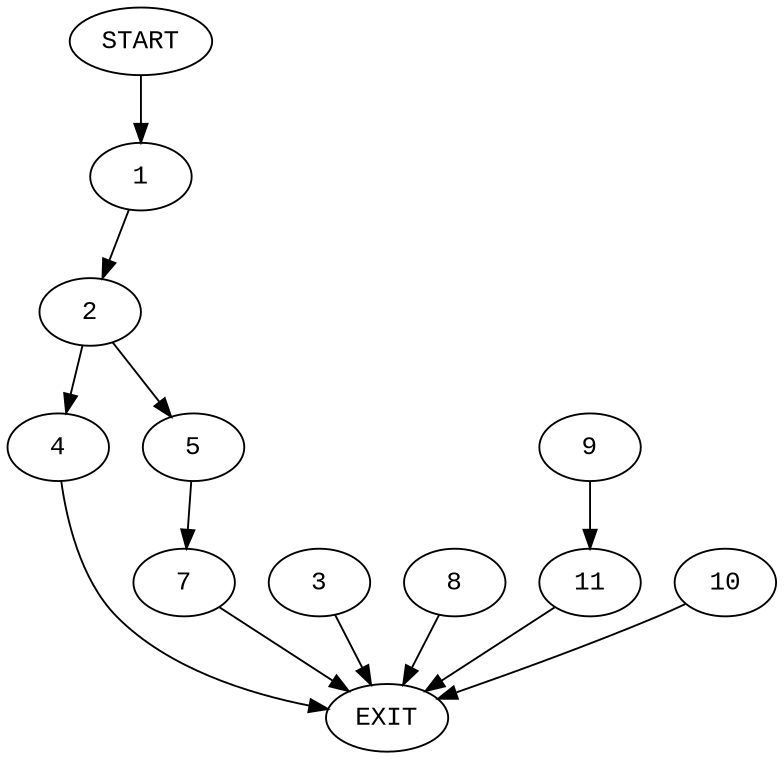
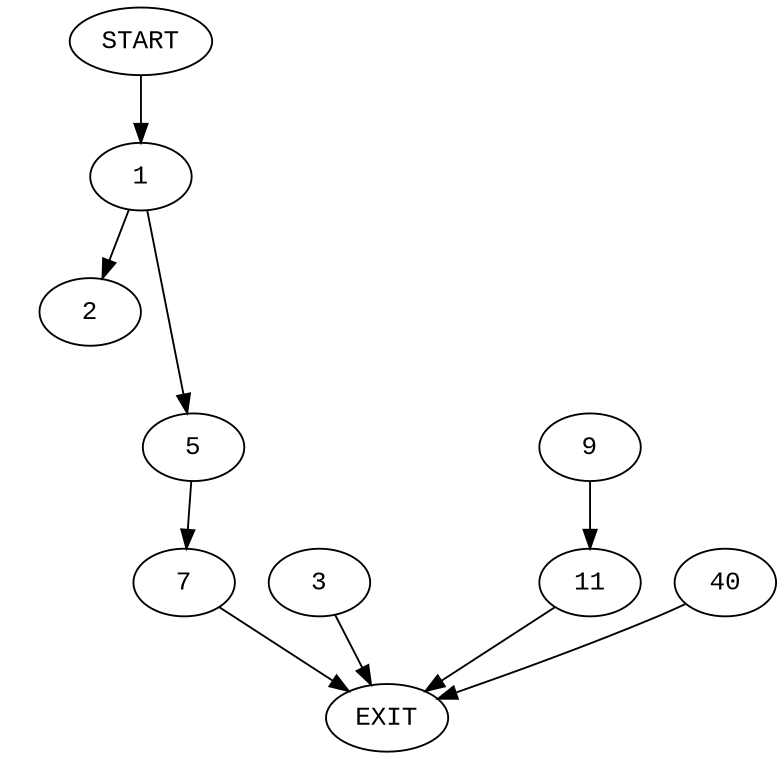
(136, 372) -> (165, 303)
(58, 447) -> none
(455, 583) -> none
(725, 583) -> (725, 583)
